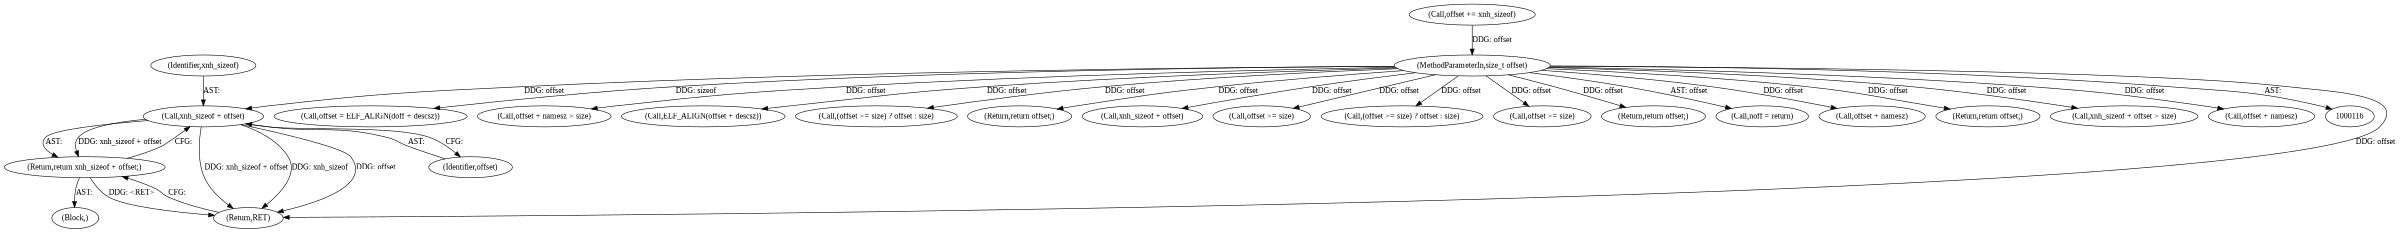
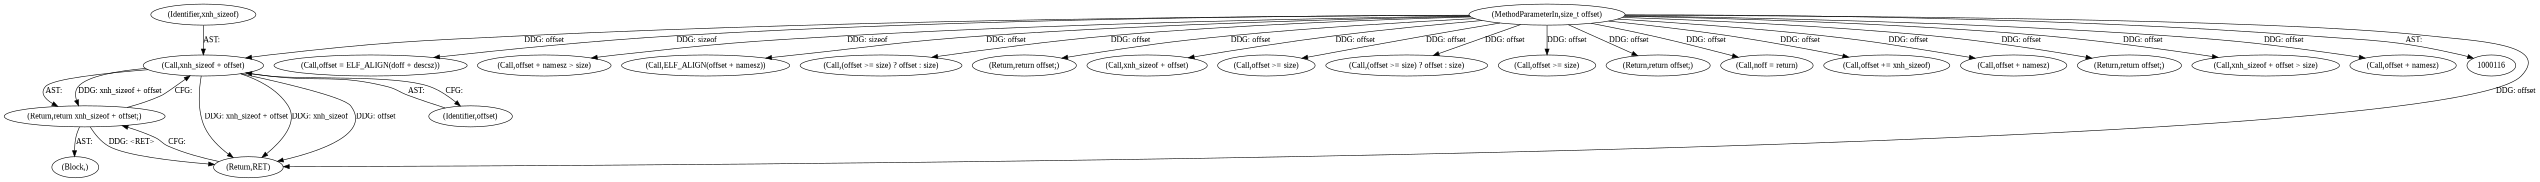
(1472, 37) -> (1726, 35)
(866, 91) -> (868, 40)
(1689, 91) -> (1706, 40)
(703, 116) -> (706, 65)
